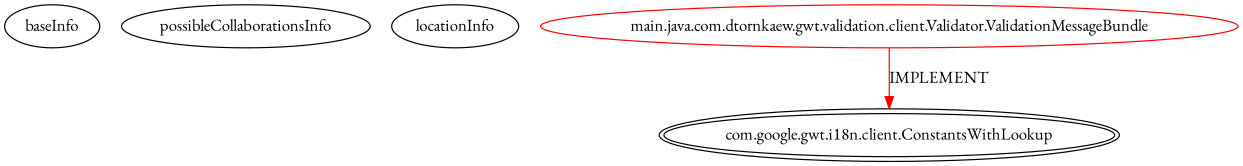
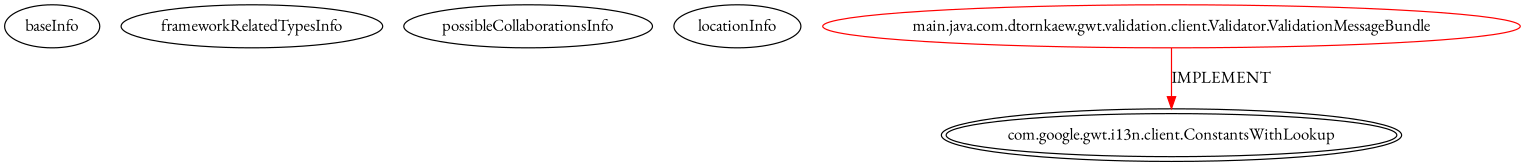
none -> (252, 26)
(889, 135) -> (1171, 135)
